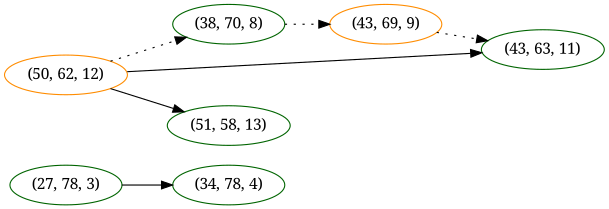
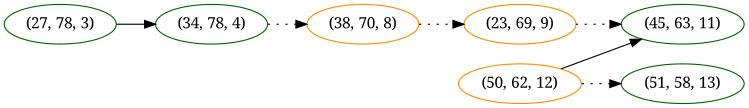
(229, 24) -> (363, 24)
(386, 24) -> (520, 24)
(543, 50) -> (683, 24)
(143, 51) -> (282, 24)
(142, 99) -> (596, 84)
